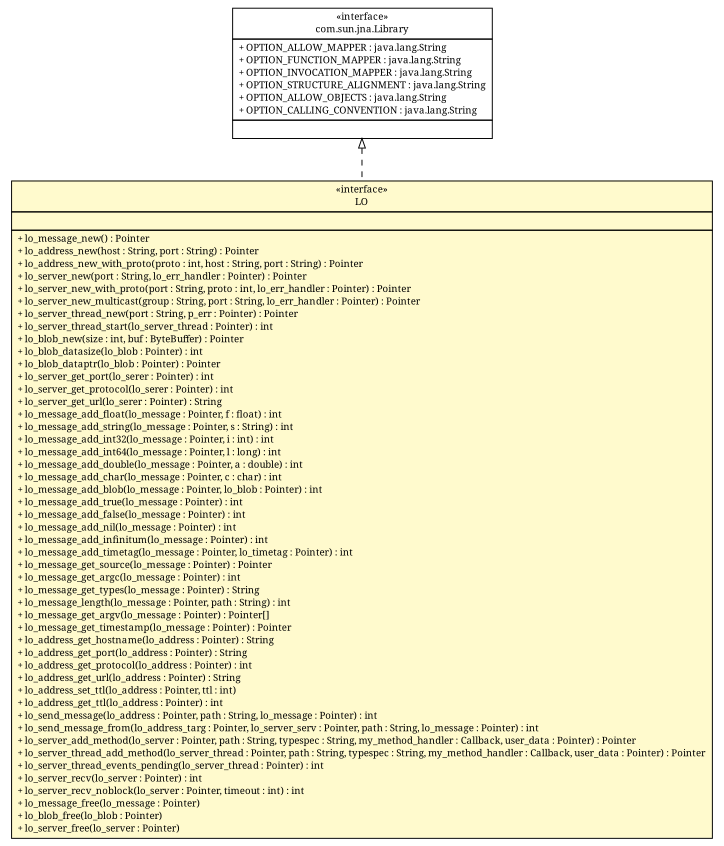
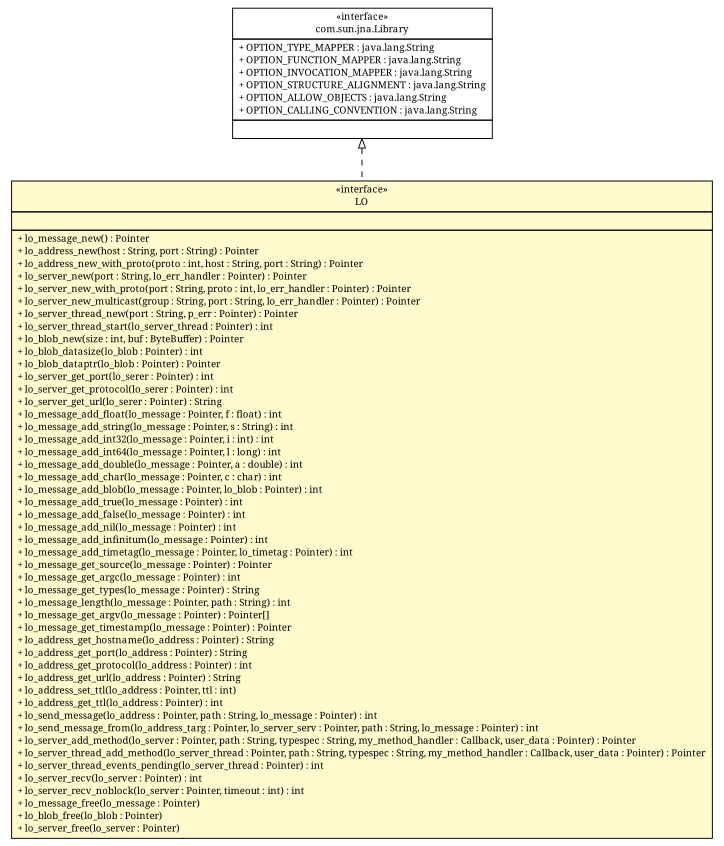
(343, 48) -> (337, 48)
